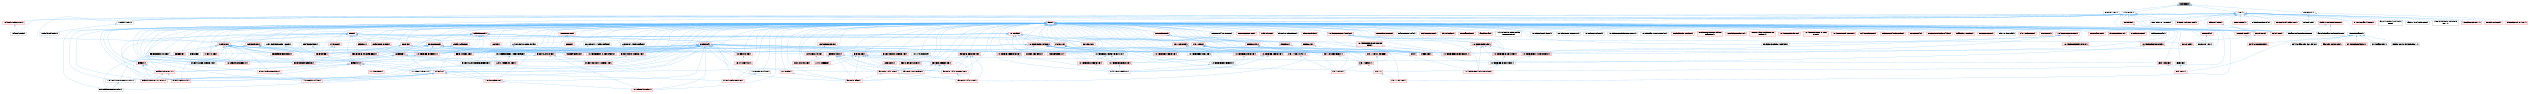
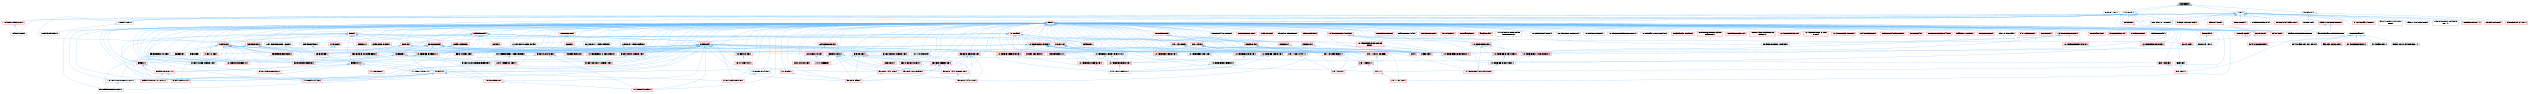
(1088, 44) -> (1088, 44)
